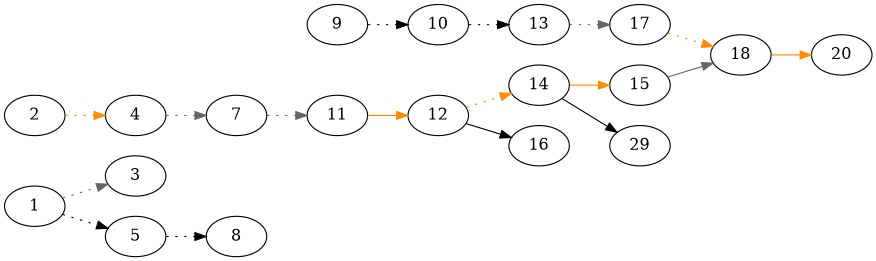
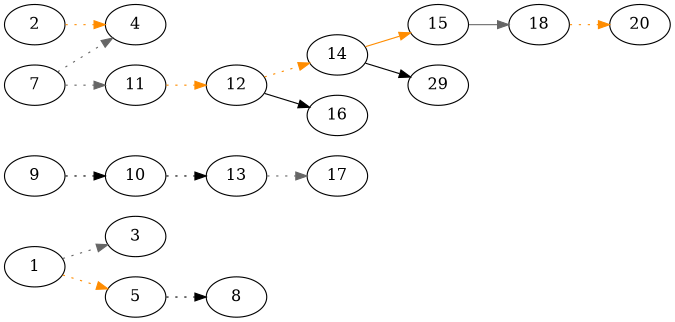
(685, 38) -> none
(786, 55) -> (584, 25)
(181, 115) -> (80, 58)
(382, 115) -> (181, 85)
(80, 220) -> (80, 280)
